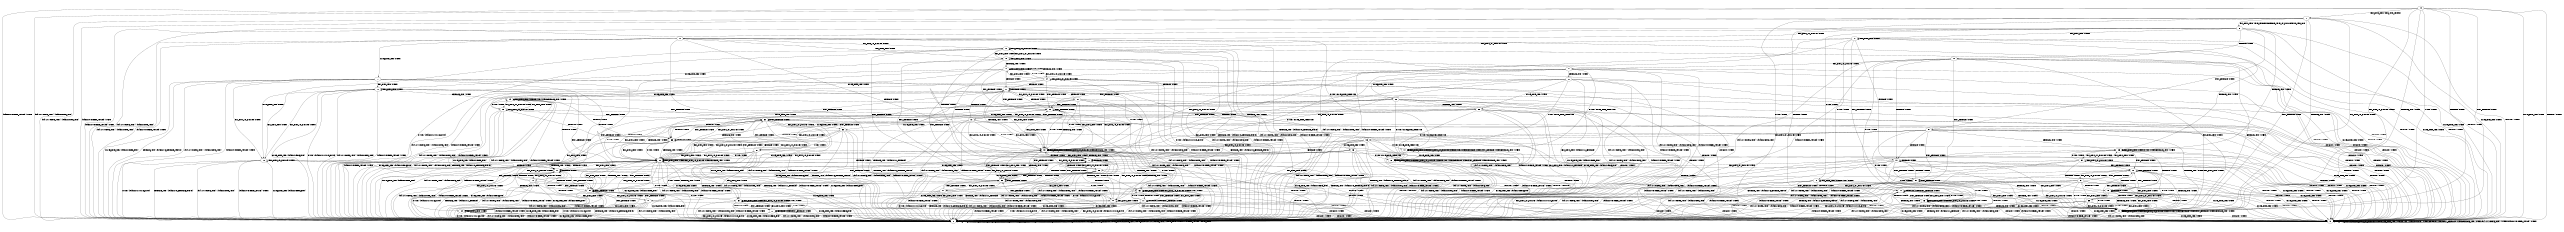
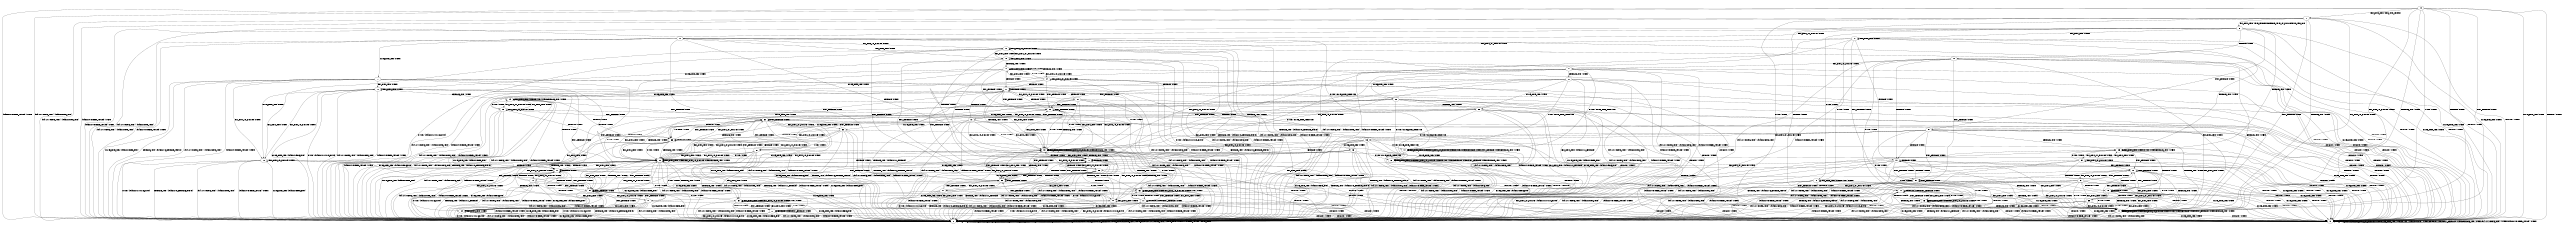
(682, 130) -> (682, 130)
(1875, 156) -> none
